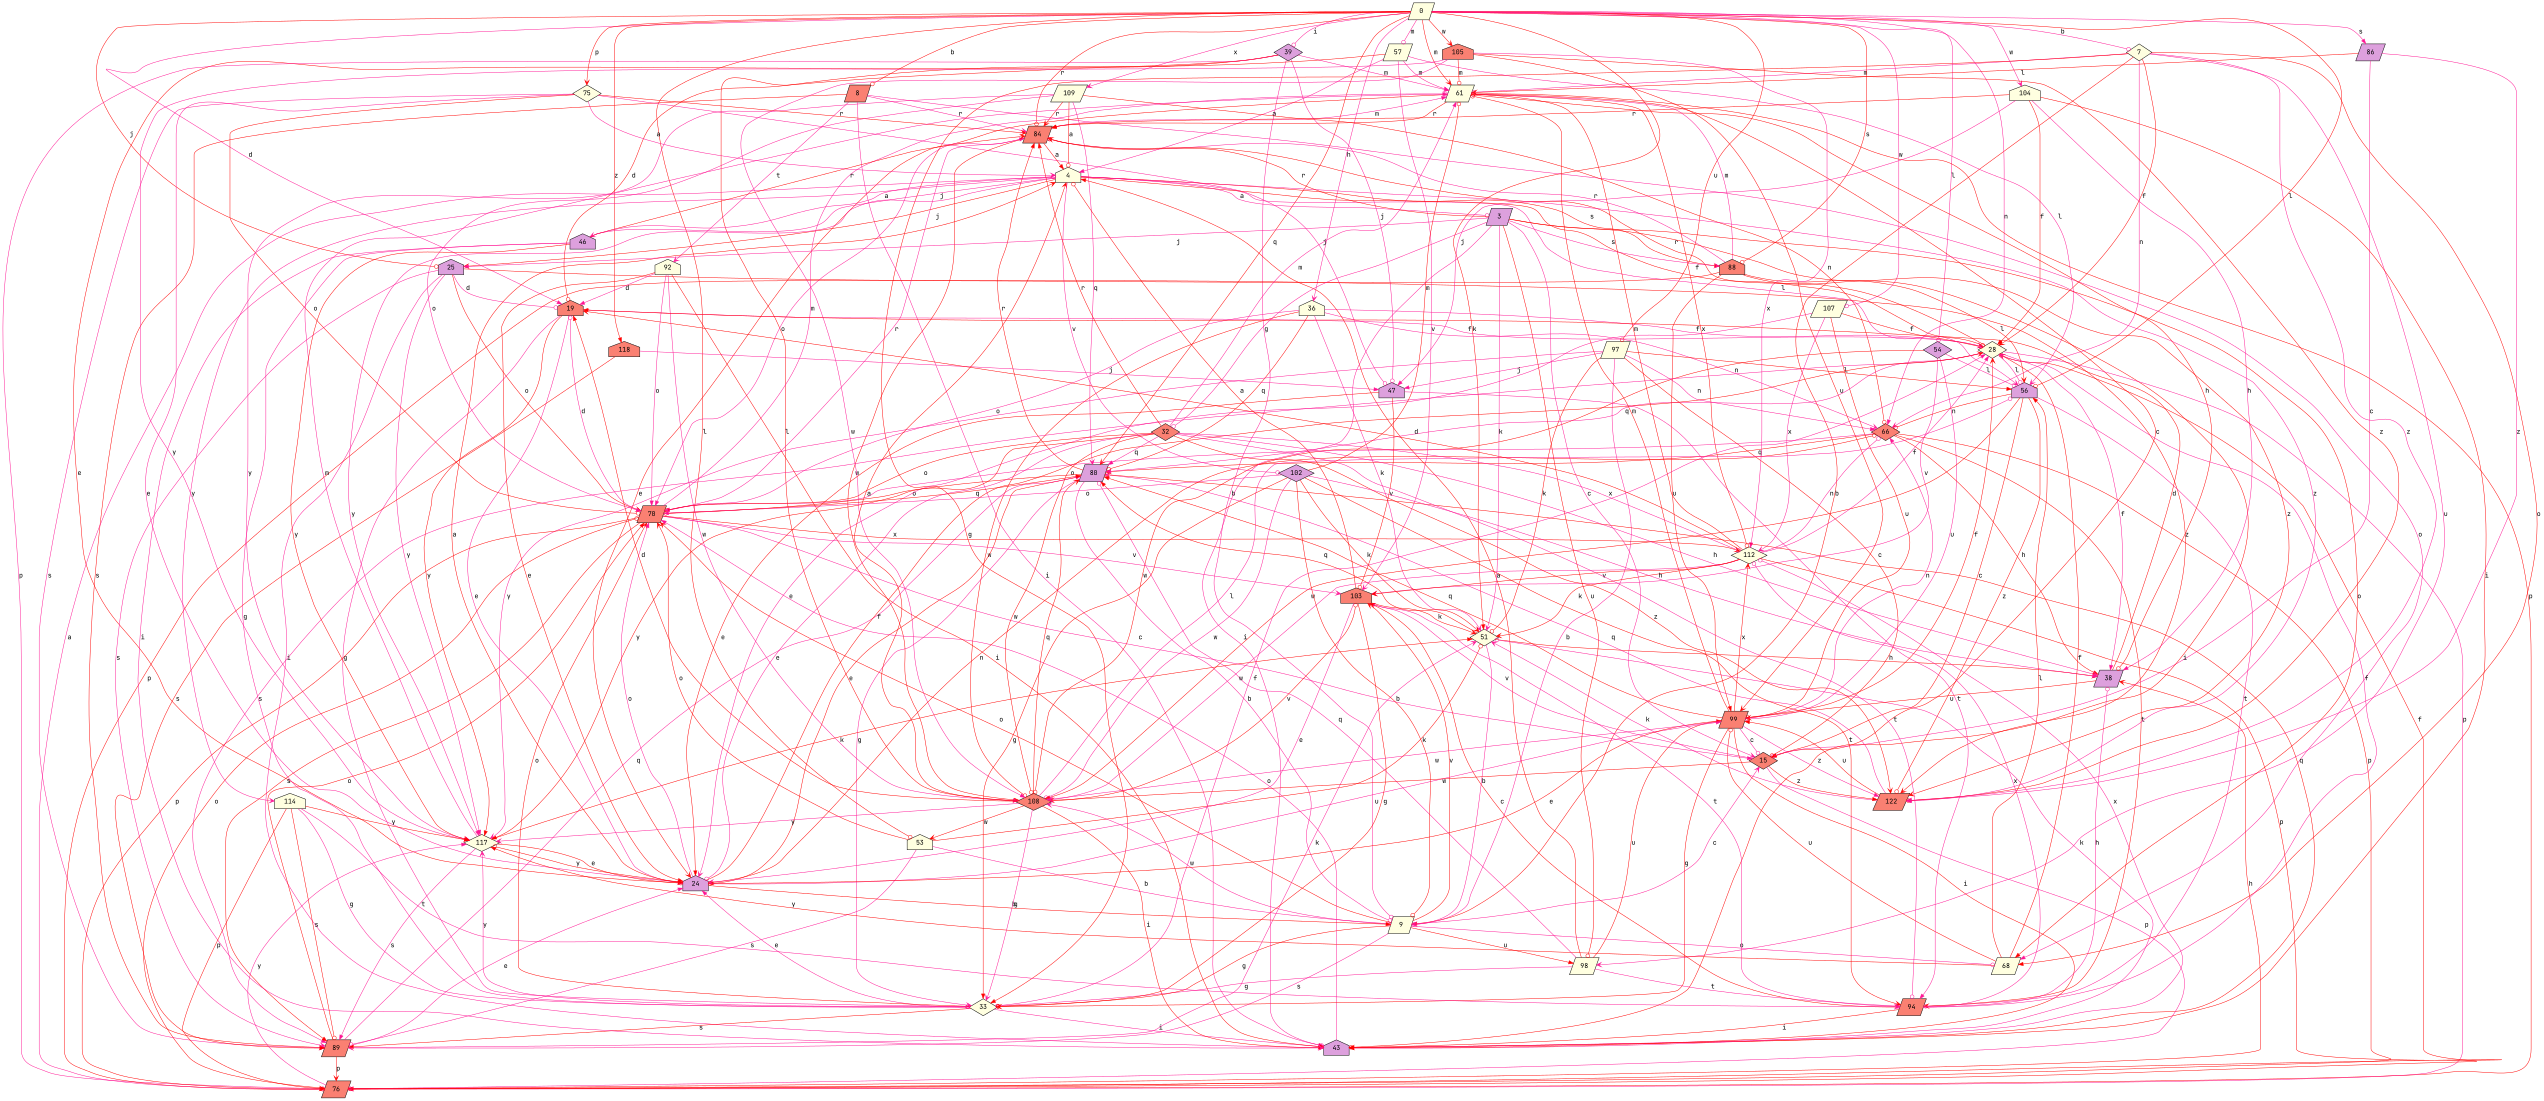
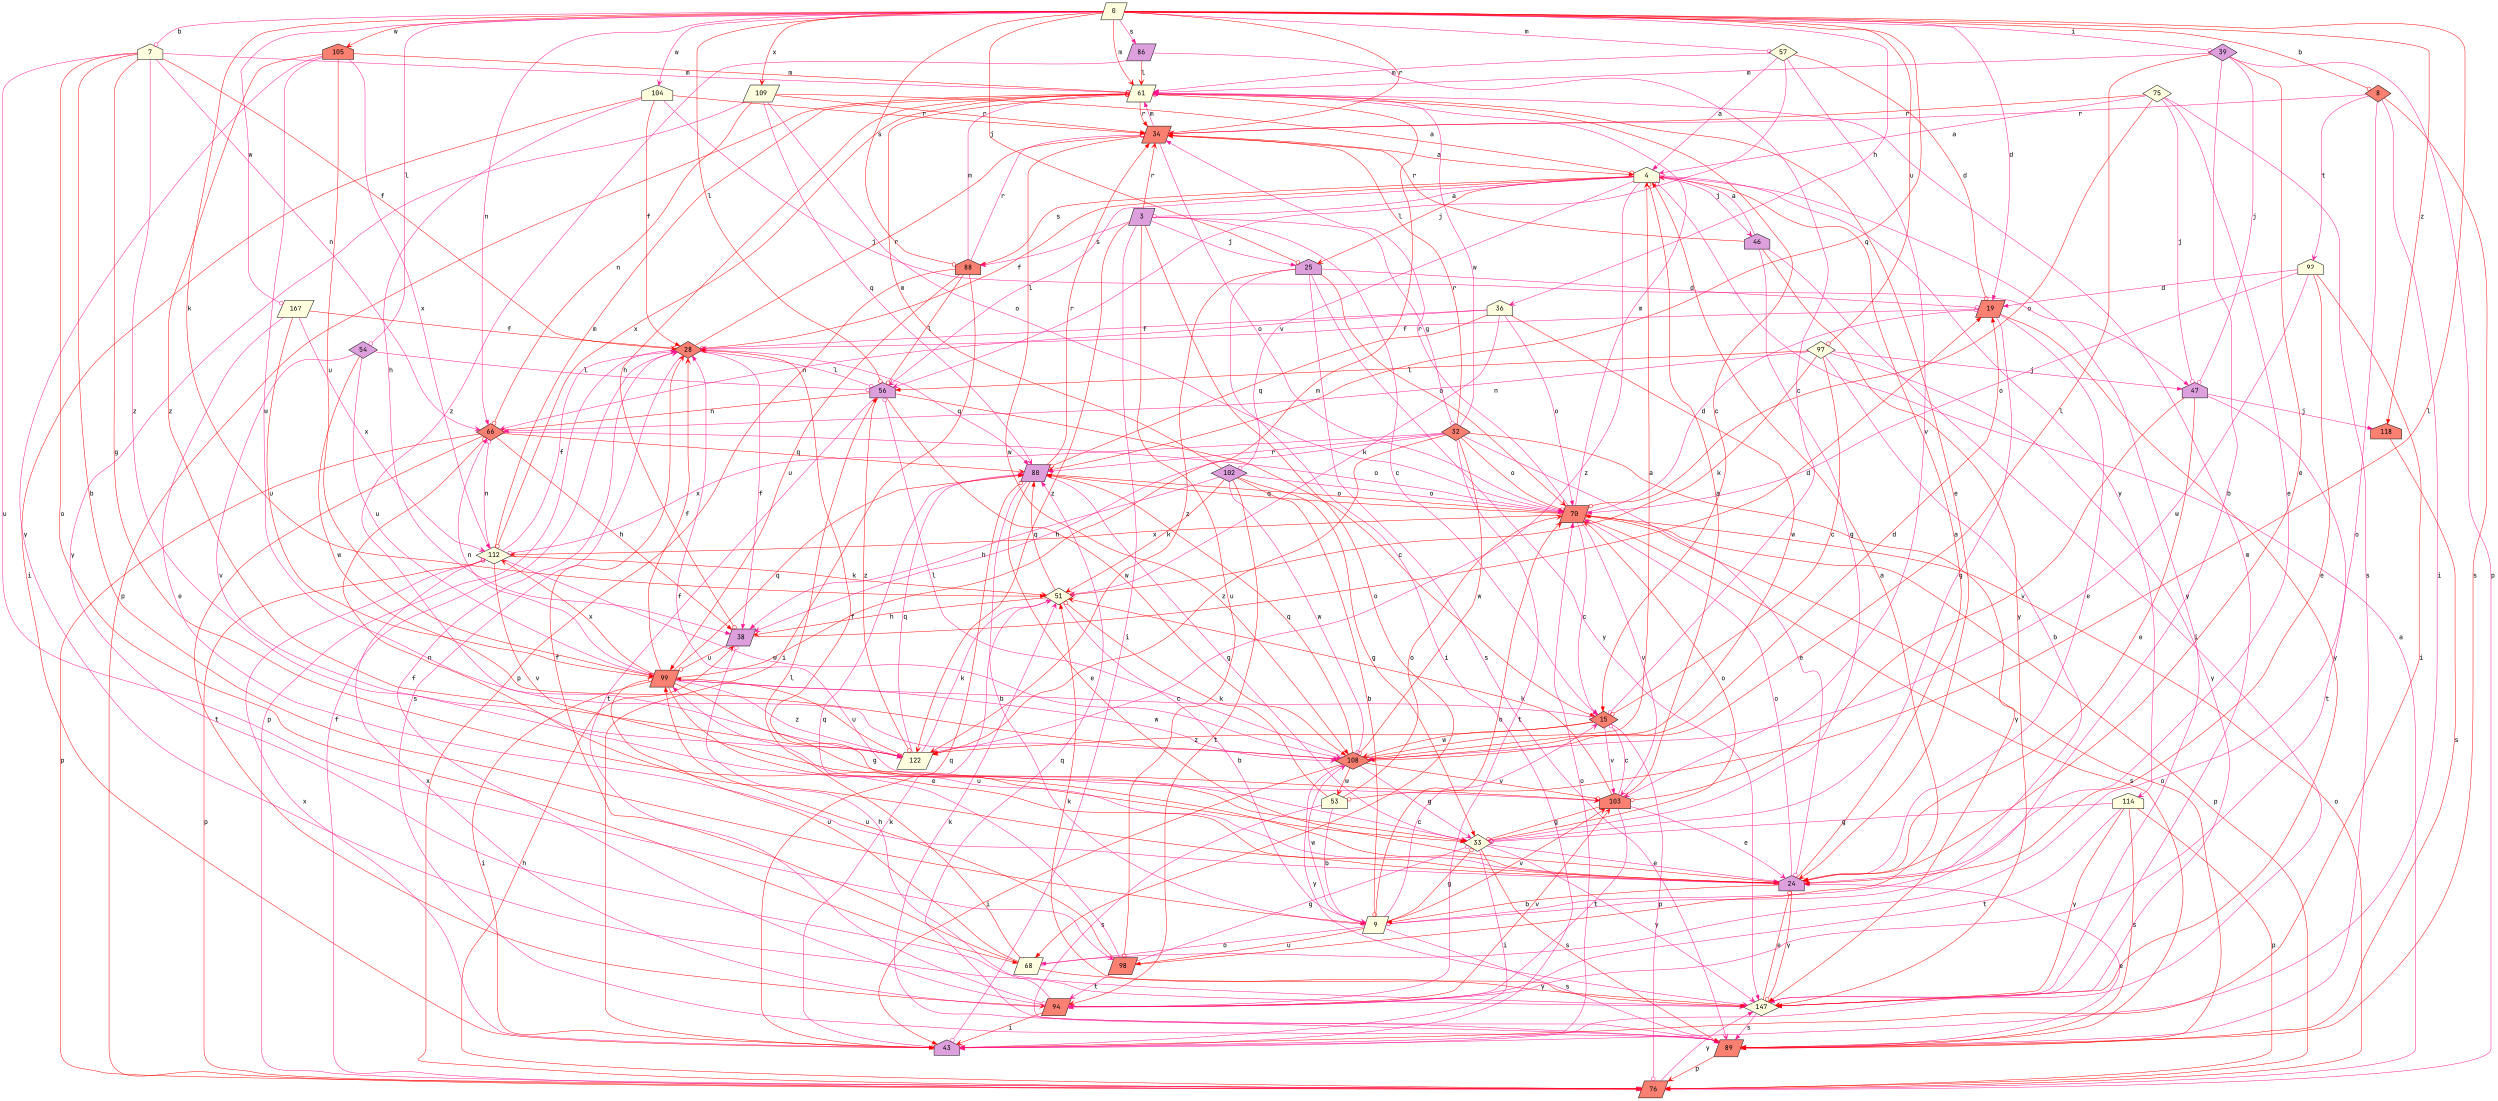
(980, 16) -> none
(1249, 40) -> (915, 13)
(1398, 52) -> (1783, 52)
(2139, 52) -> (150, 52)
(858, 94) -> (2378, 94)
(1037, 135) -> (1156, 135)
(1300, 268) -> (1475, 268)
(2023, 274) -> (1392, 599)
(1904, 287) -> (924, 331)
(570, 309) -> (1990, 309)
(1829, 309) -> (296, 309)
(1615, 350) -> (1821, 350)
(1992, 350) -> (688, 350)
(1007, 369) -> (2288, 411)
(1174, 399) -> none
(1499, 436) -> none
(1136, 453) -> (1273, 453)
(2078, 633) -> (599, 788)
none -> (1625, 760)
(1502, 802) -> (1537, 905)
(1891, 802) -> (915, 761)
(482, 843) -> (1761, 1007)
(1584, 966) -> (1123, 966)
(1897, 1078) -> (440, 1074)
